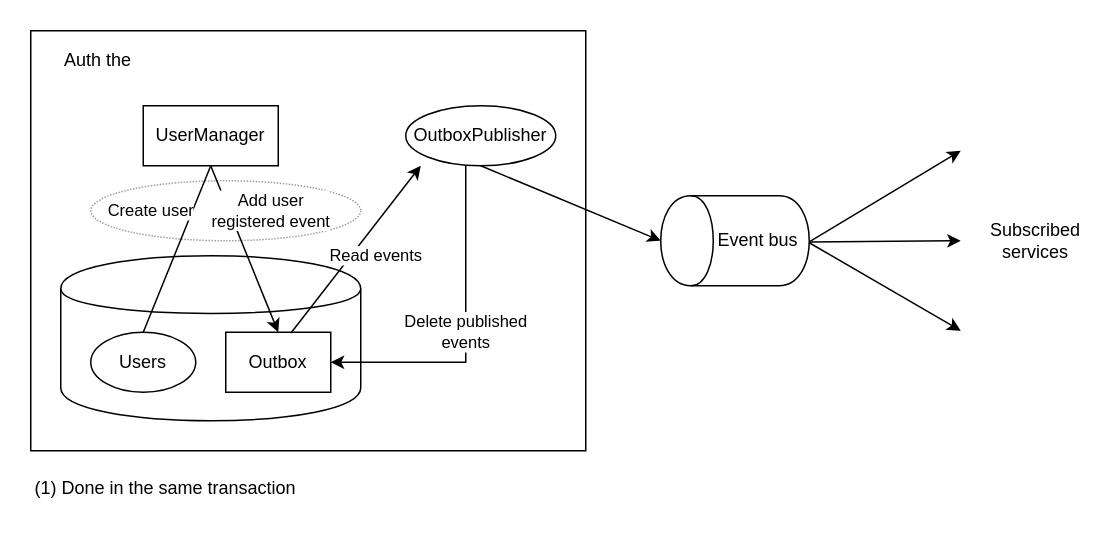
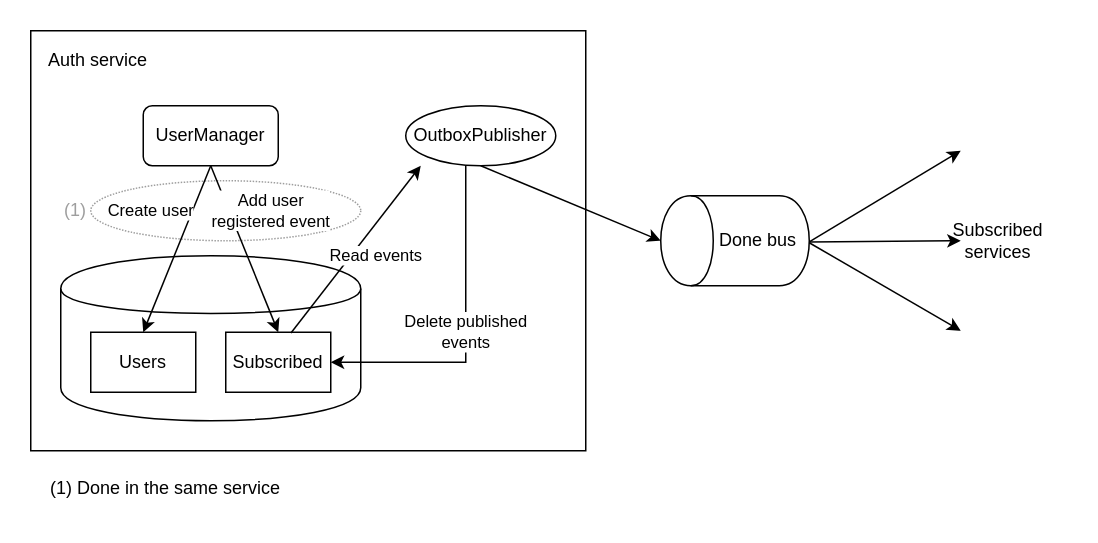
(98, 61) -> (98, 61)
(211, 136) -> (211, 136)
none -> (76, 211)
(758, 241) -> (758, 241)
(1036, 241) -> (998, 241)
(146, 326) -> (148, 322)
(143, 362) -> (143, 362)
(278, 362) -> (278, 362)
(166, 488) -> (166, 488)
